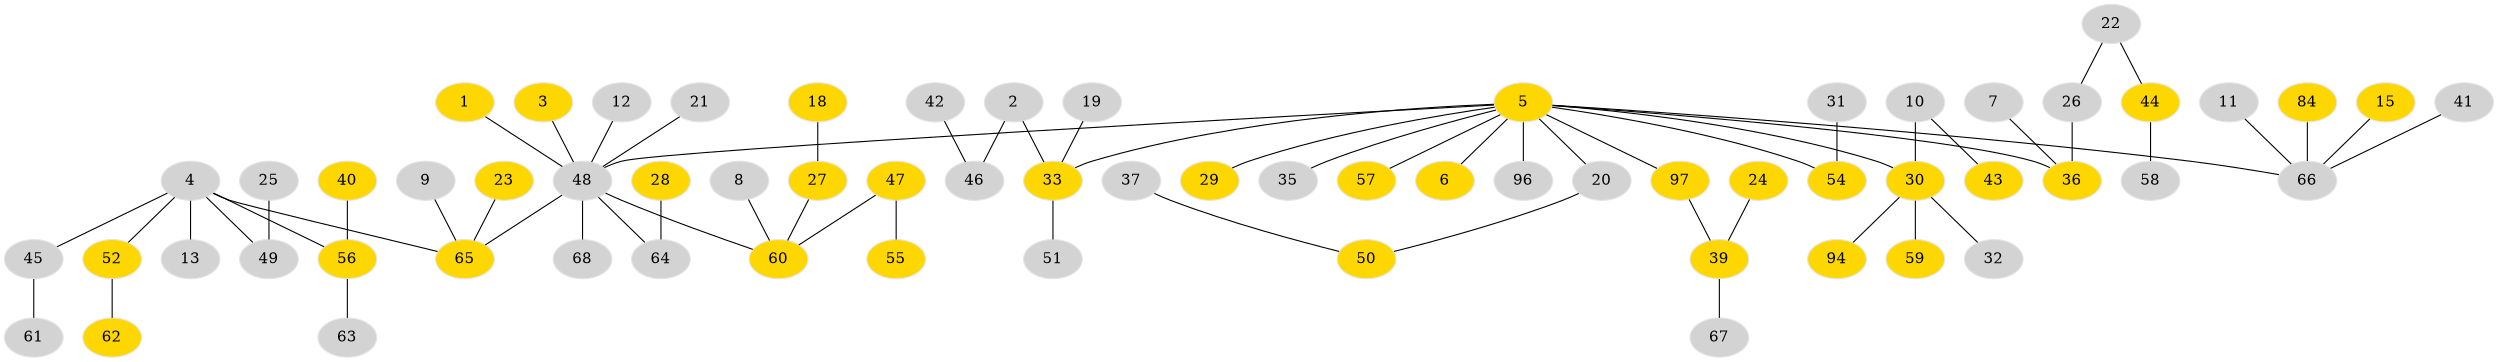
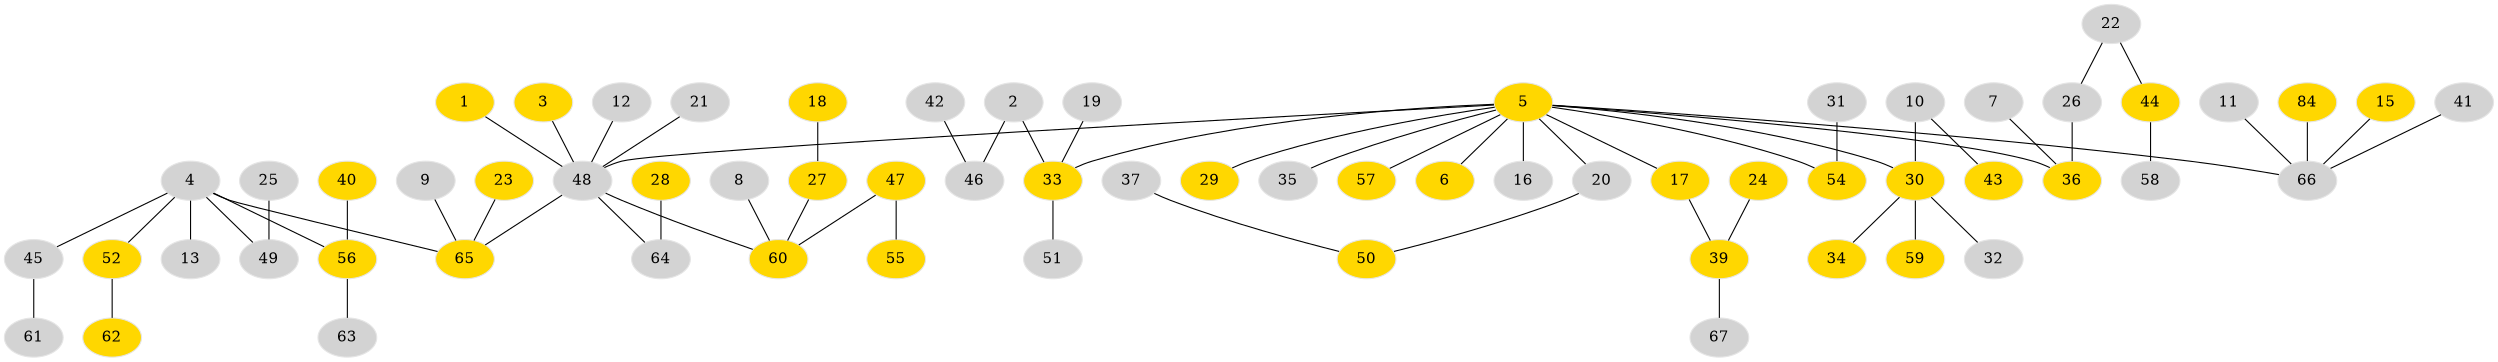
(1523, 181) -> (1523, 181)
(1680, 181) -> (1680, 181)
(583, 259) -> none
(1837, 259) -> (1837, 259)
